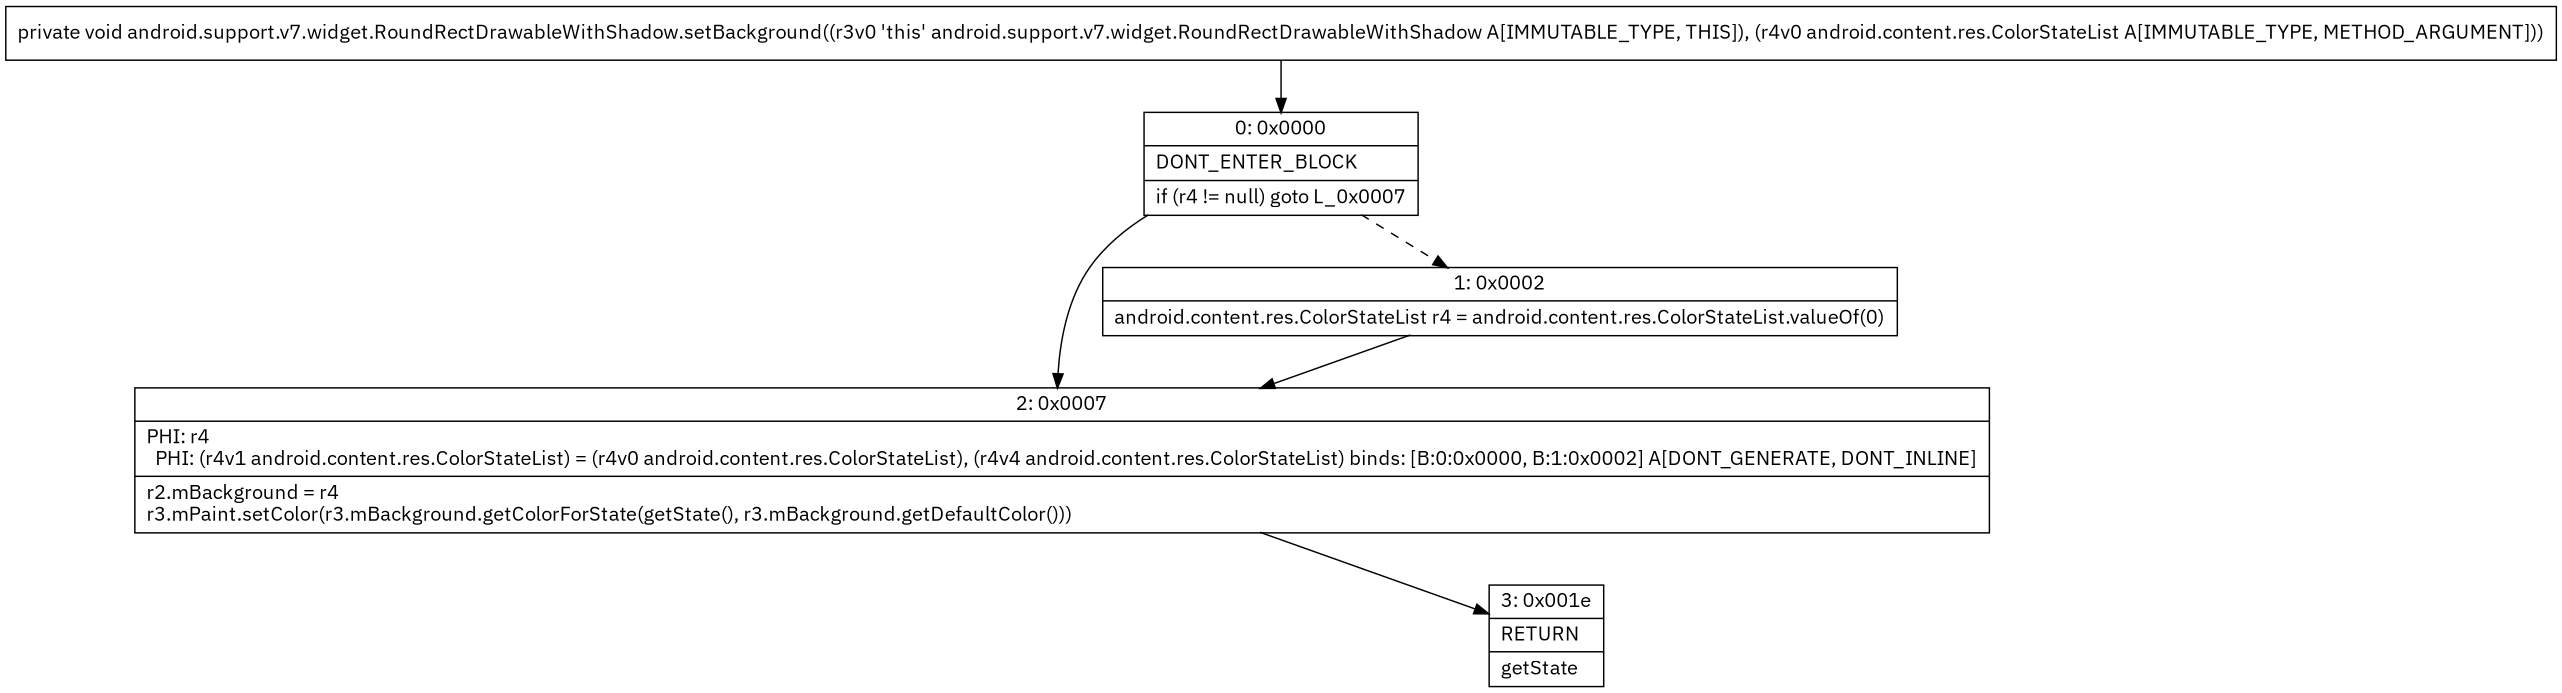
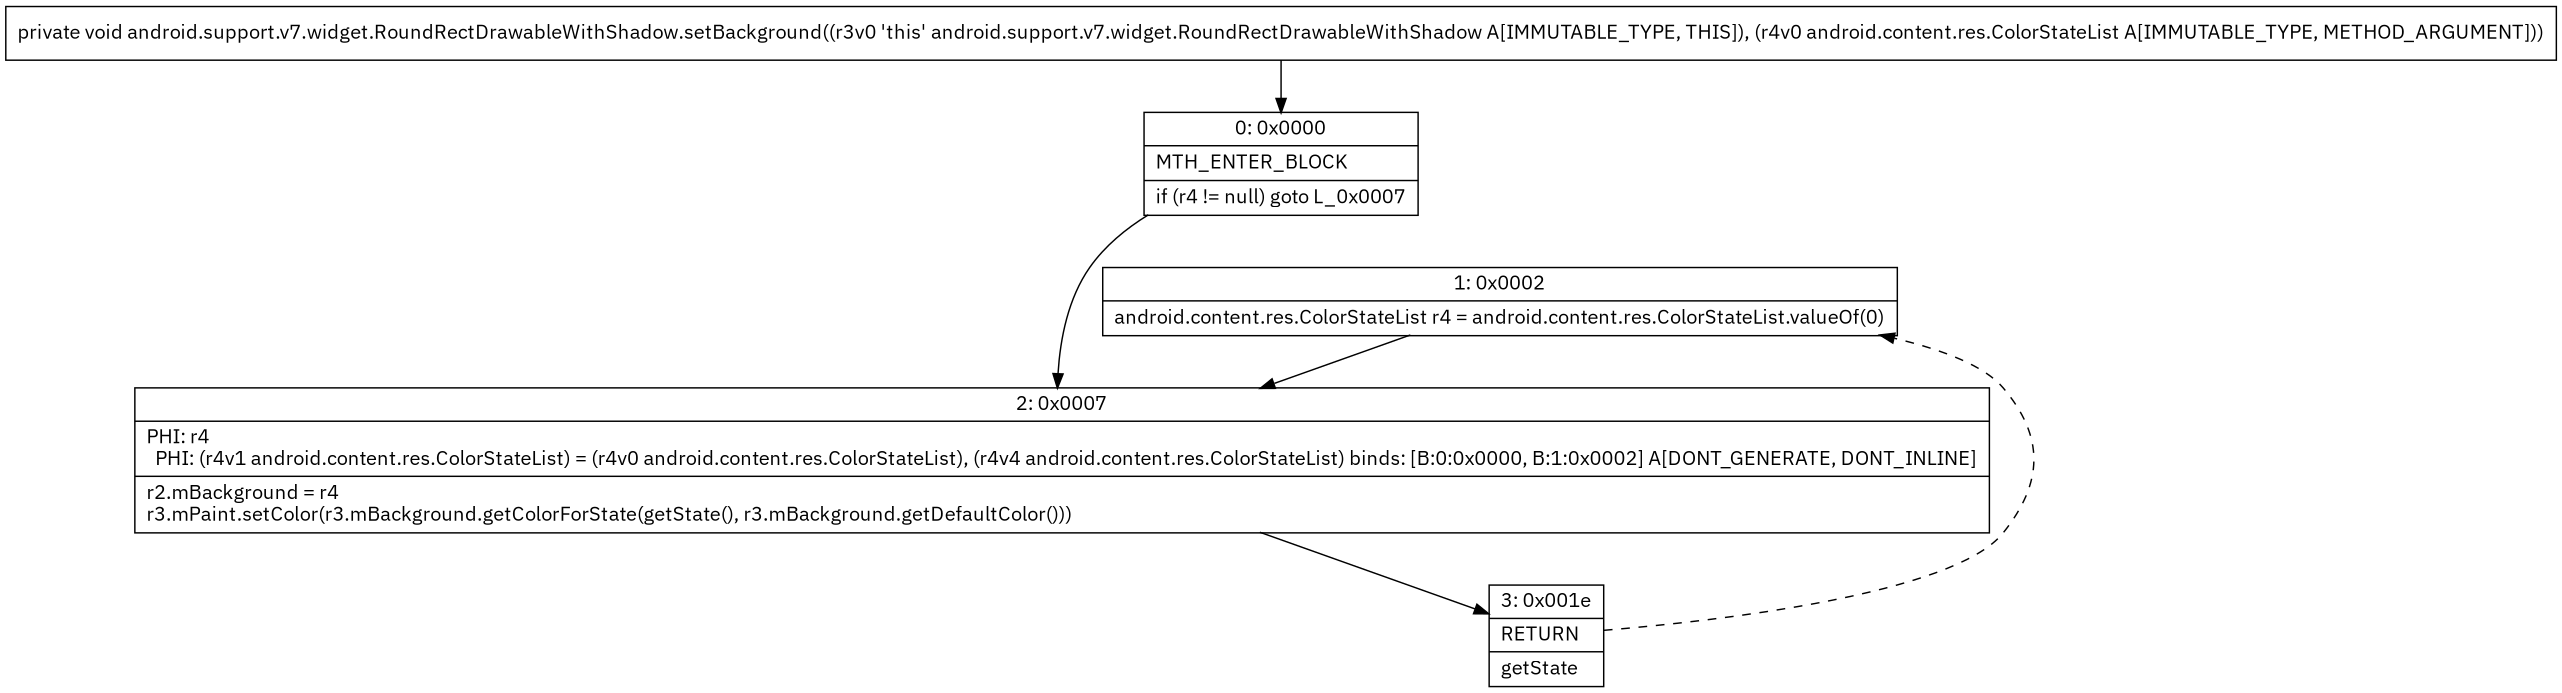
(1257, 162) -> (1252, 162)
(1398, 237) -> (1946, 568)
